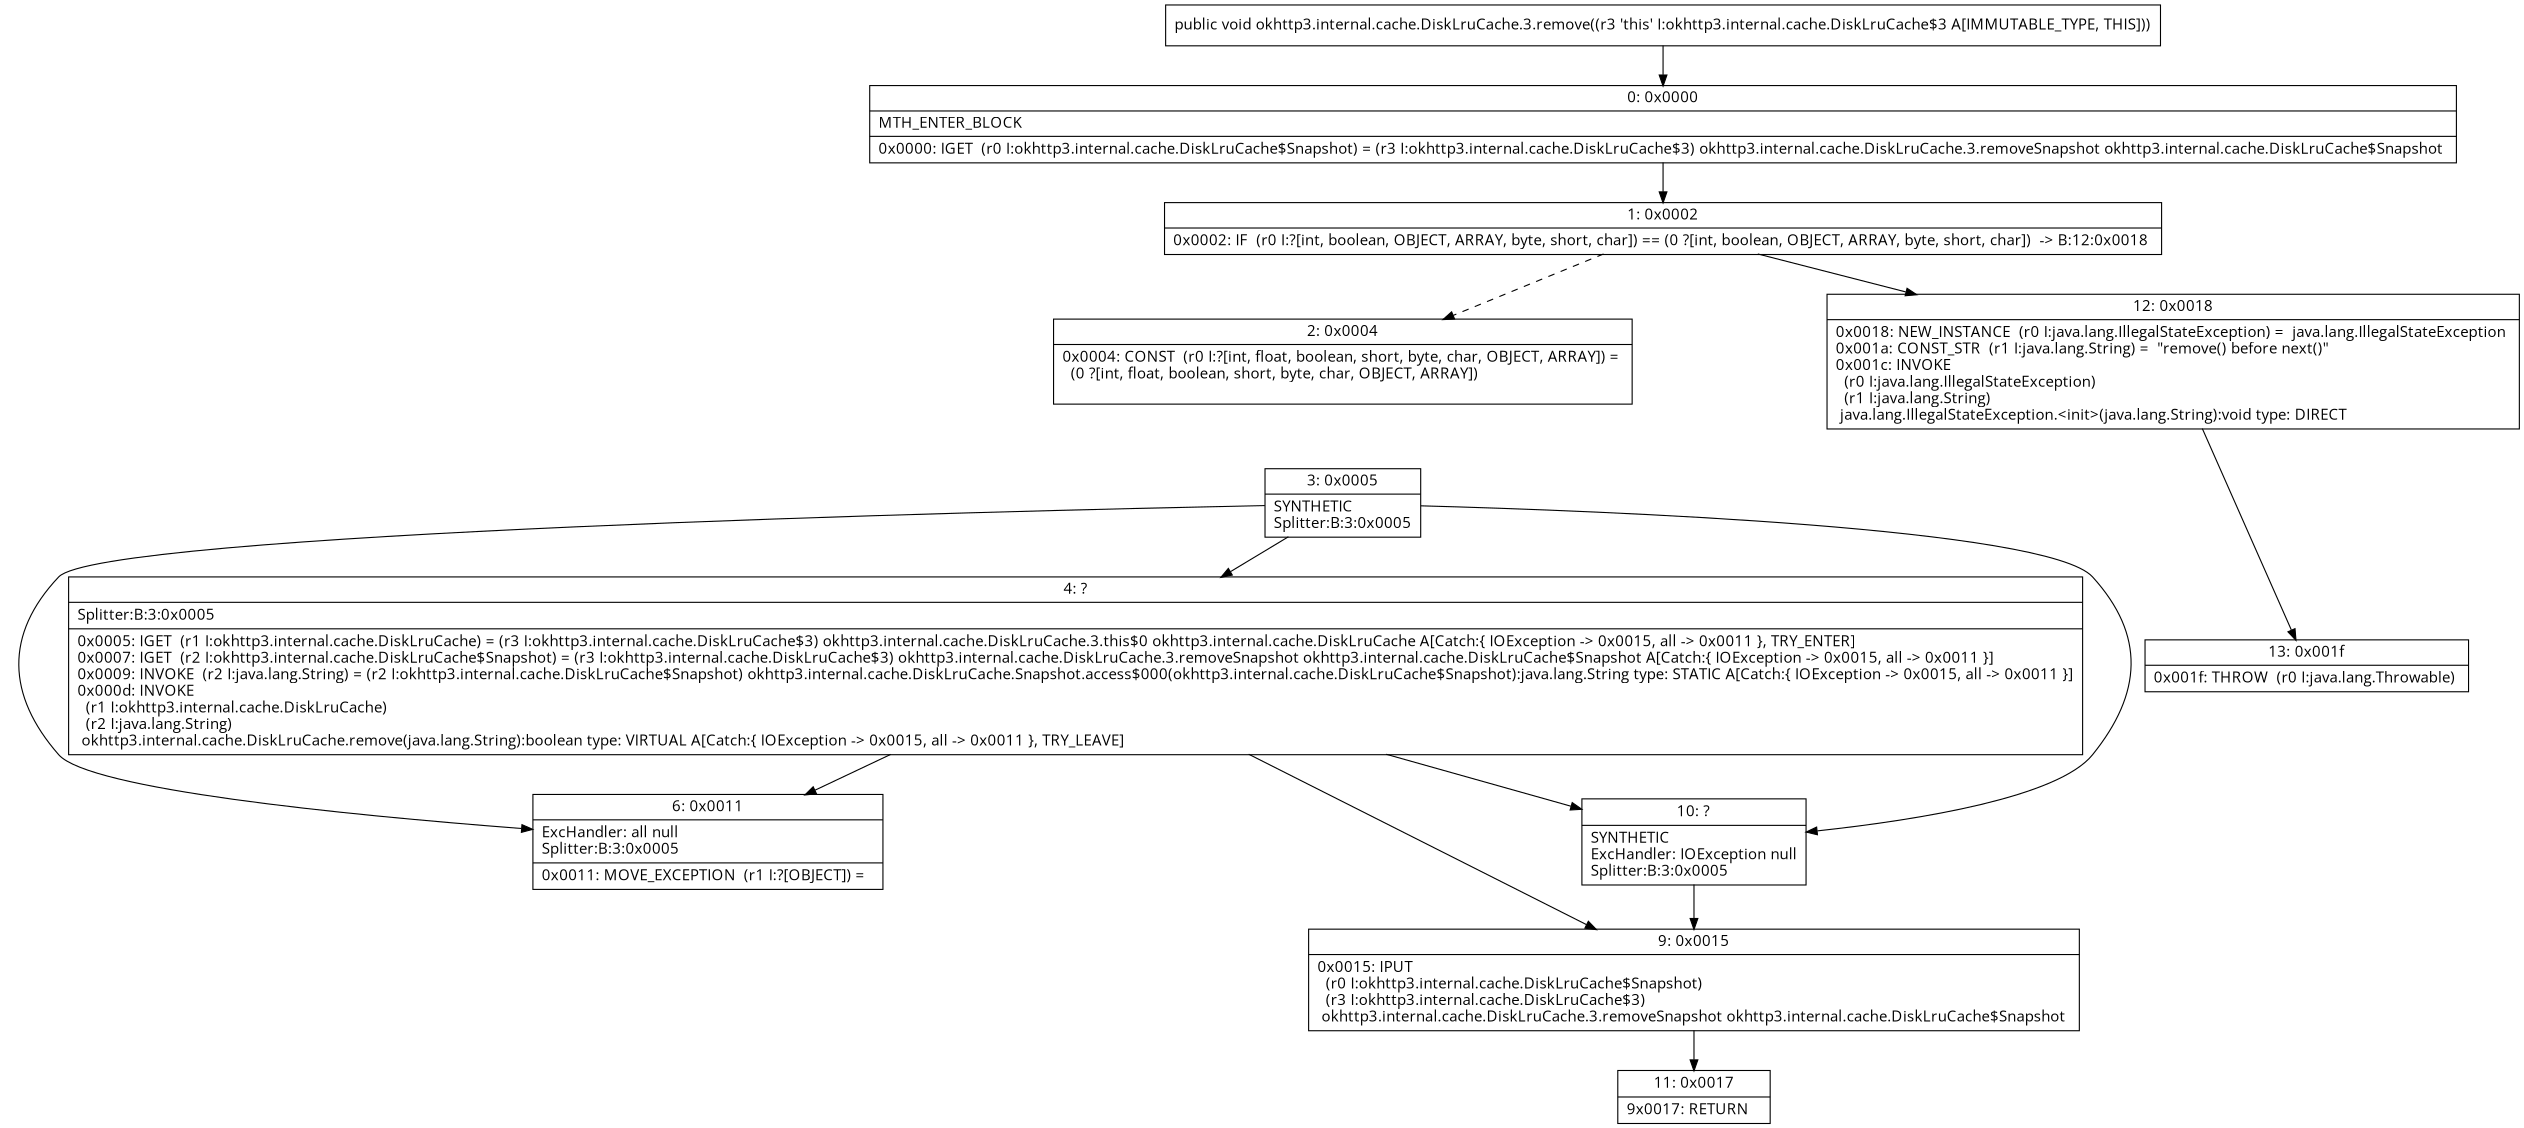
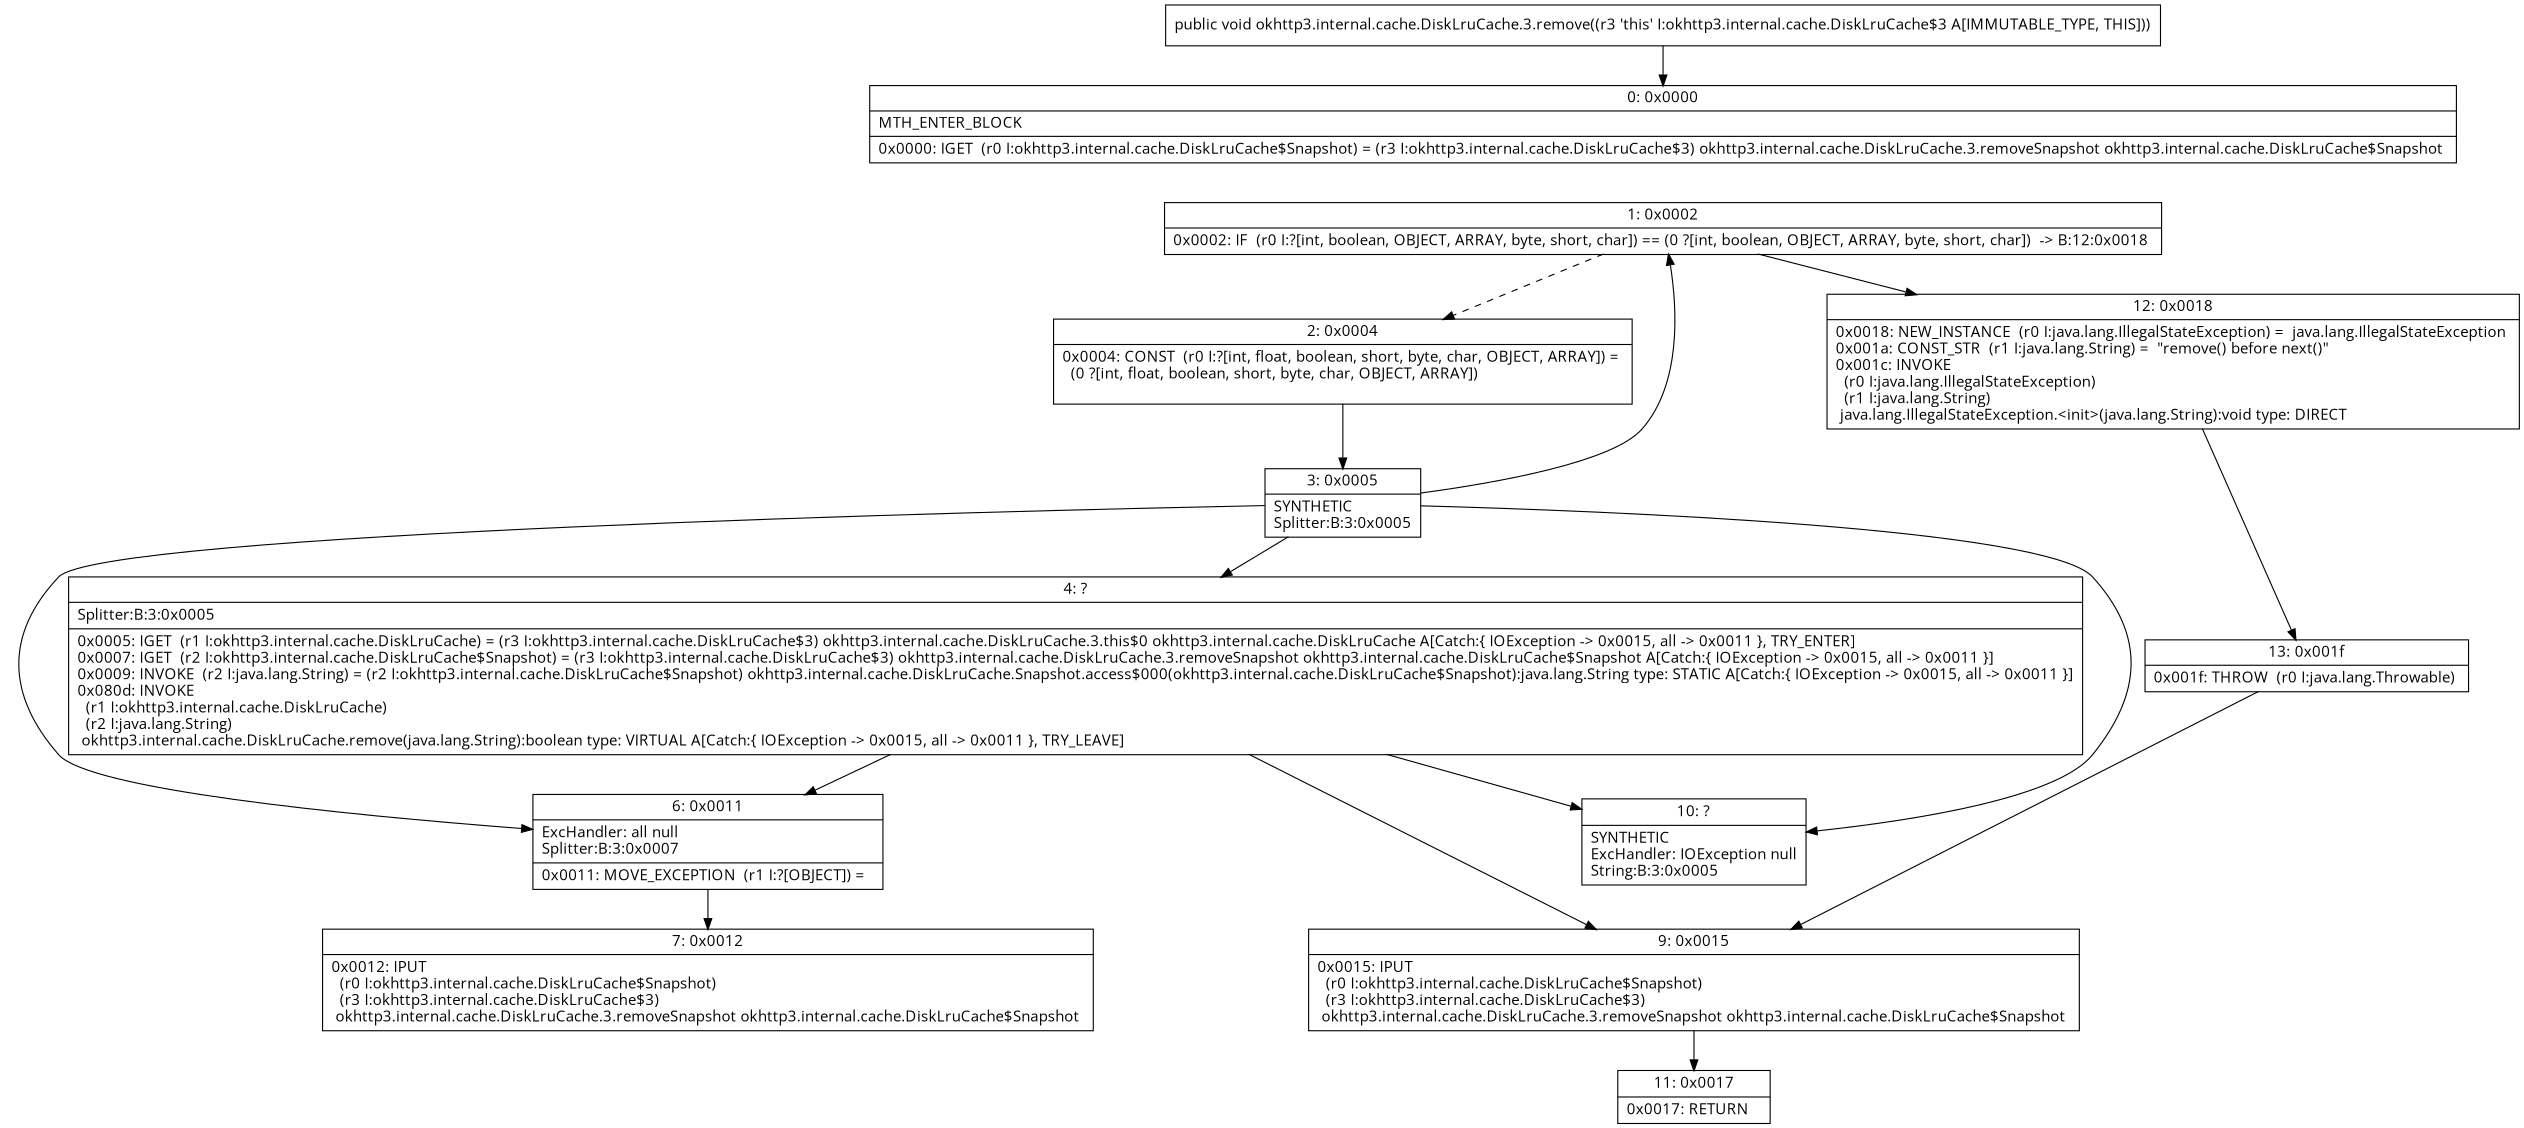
(1663, 177) -> (1617, 446)
none -> (1343, 431)
(140, 691) -> (140, 691)
(611, 849) -> (611, 849)
(1660, 871) -> (1655, 871)
(1694, 901) -> (2030, 808)
none -> (708, 980)
(1694, 1110) -> (1694, 1110)
